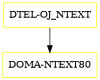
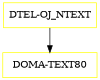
(50, 65) -> (50, 65)
